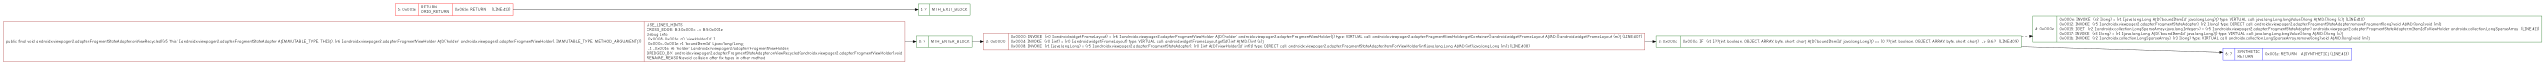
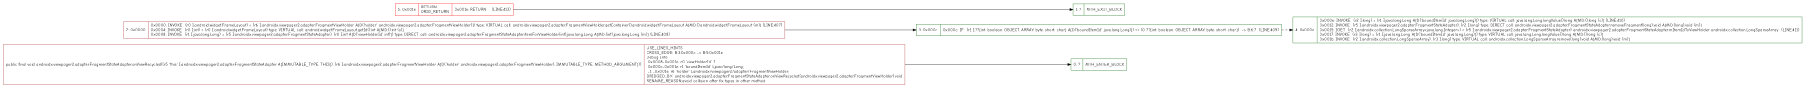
(483, 9) -> (483, 9)
(976, 42) -> none
(2287, 54) -> none
